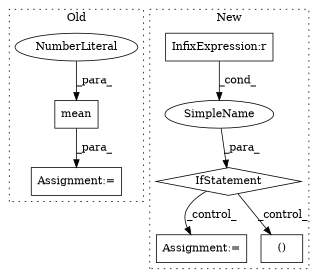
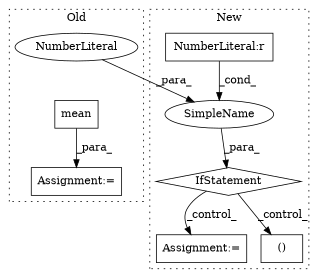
(219, 47) -> (219, 47)
(76, 77) -> (138, 76)
